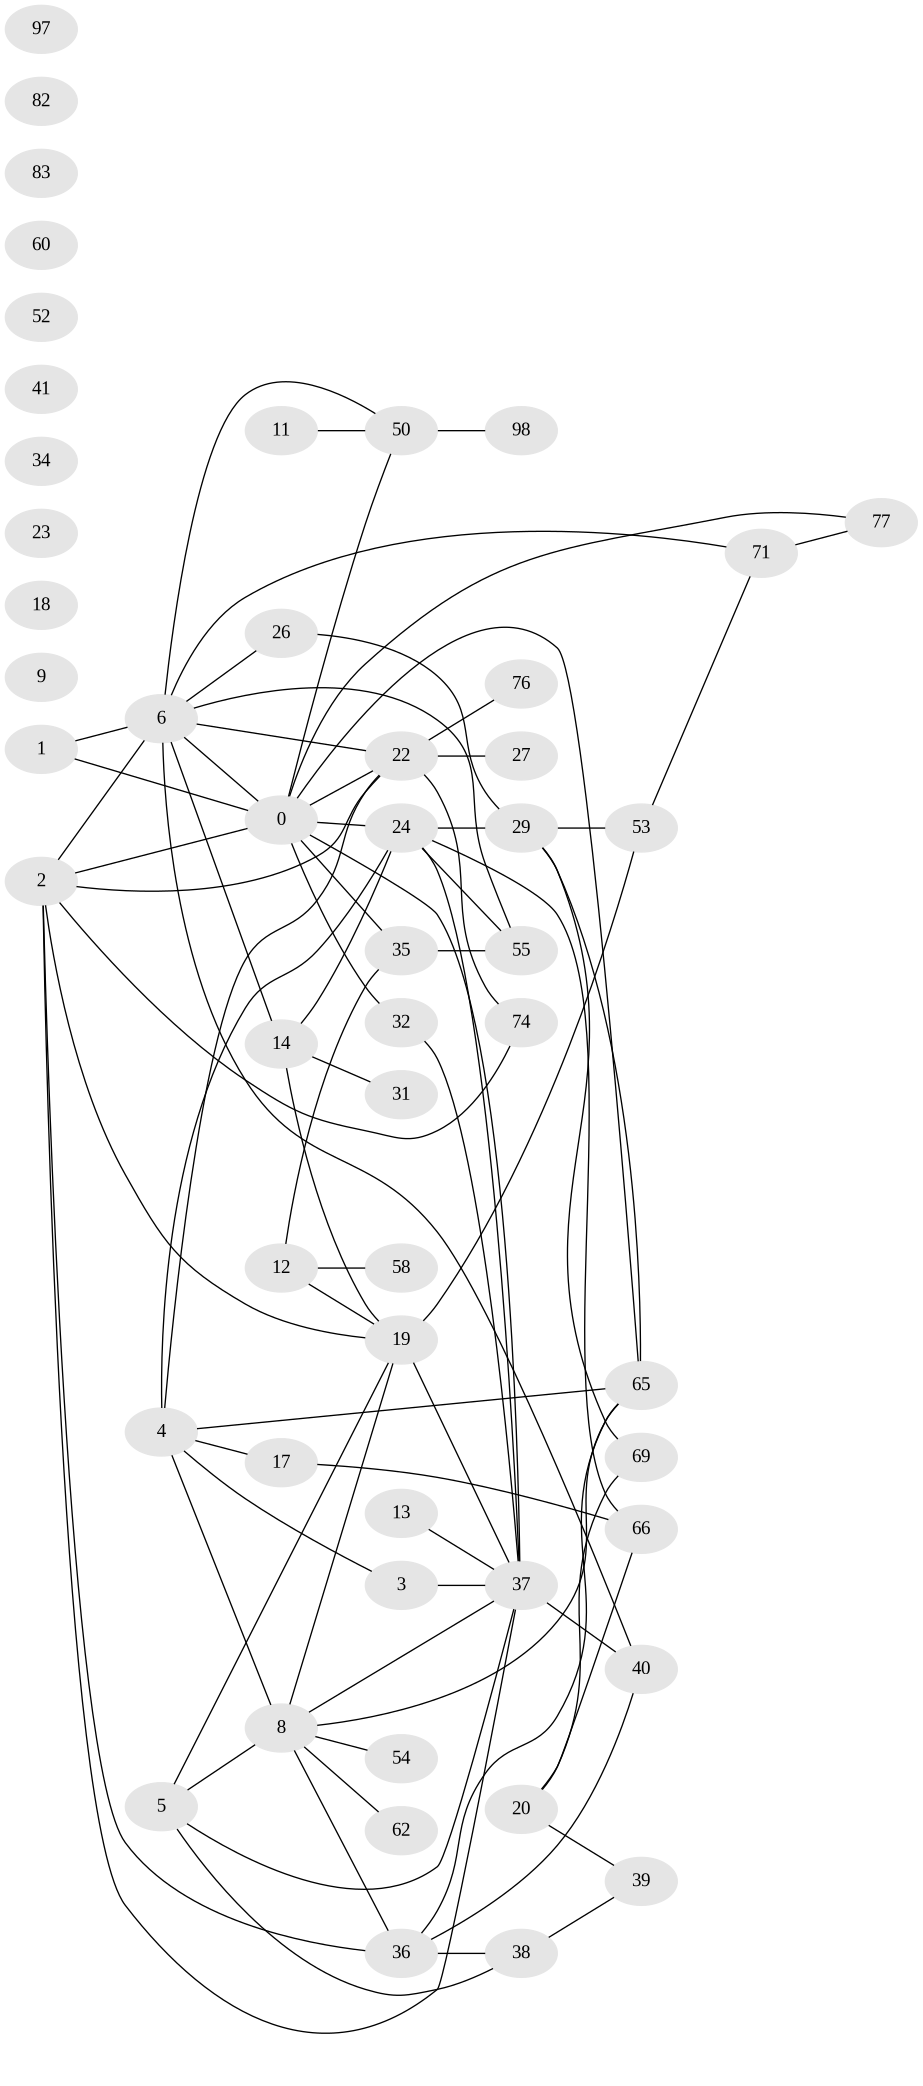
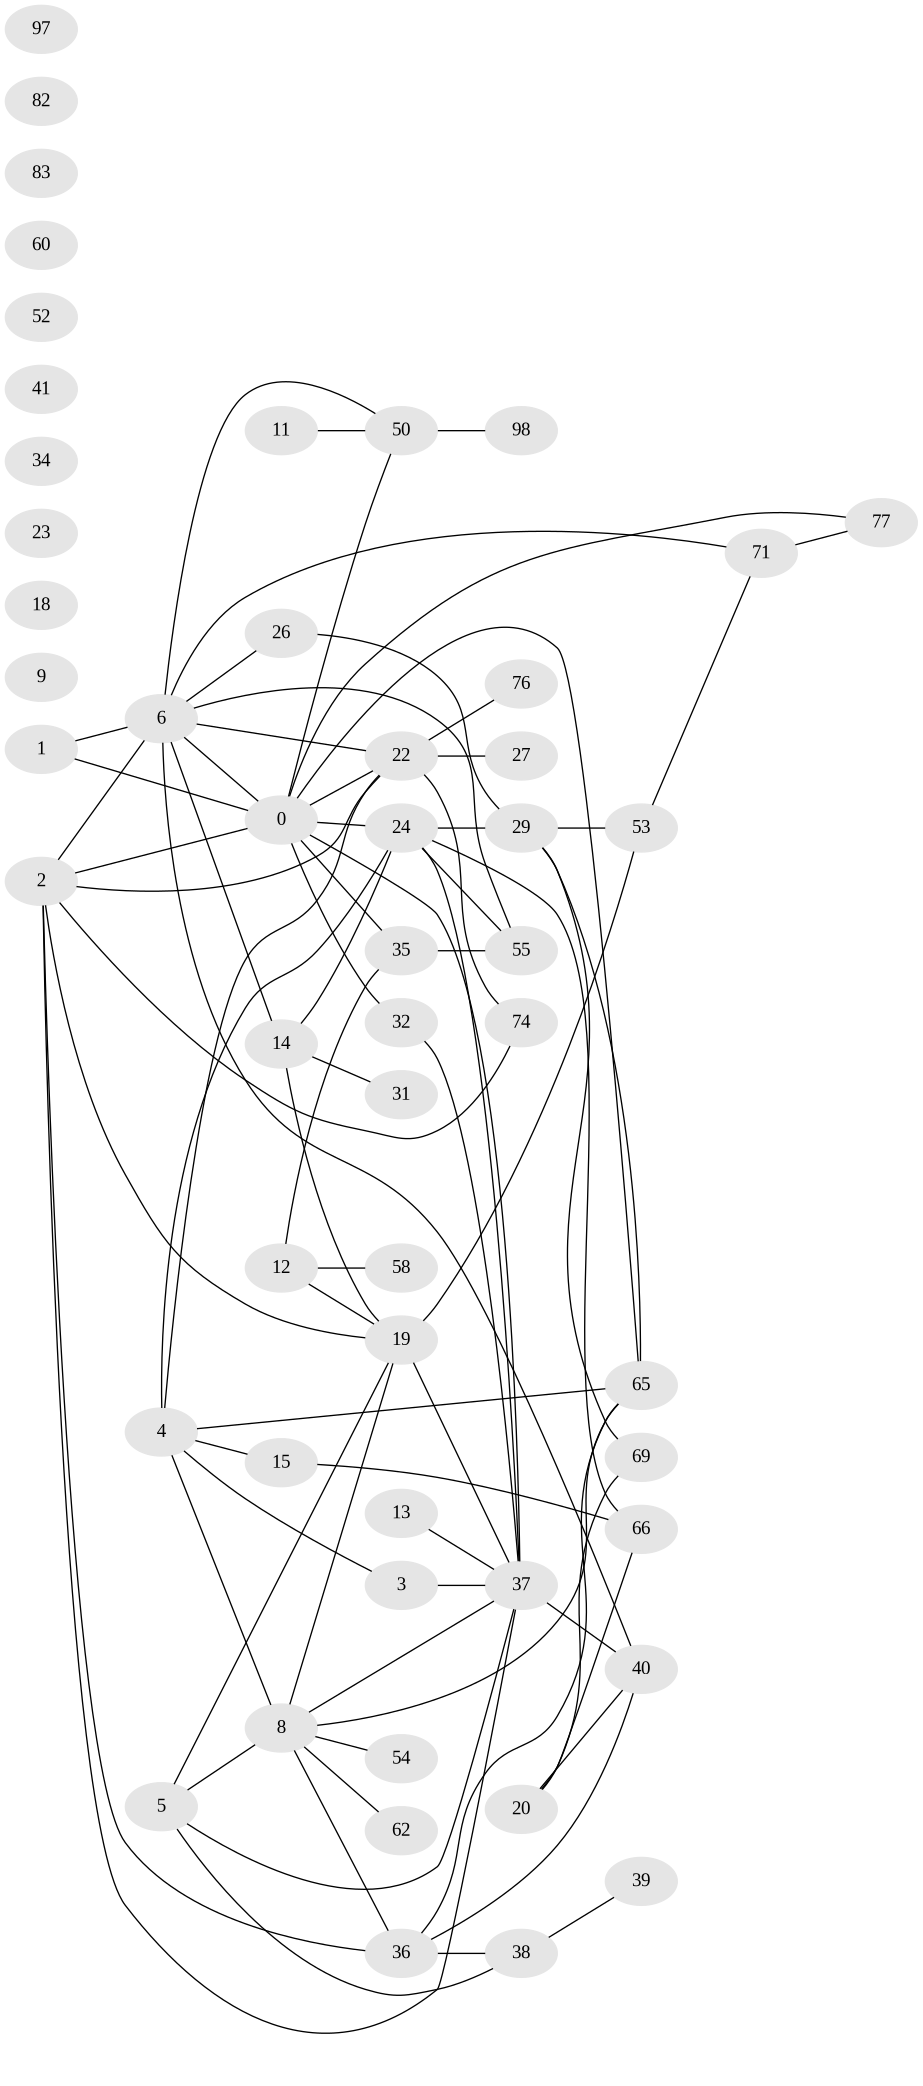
(281, 1463) -> (281, 1463)
(581, 1845) -> (581, 1739)
